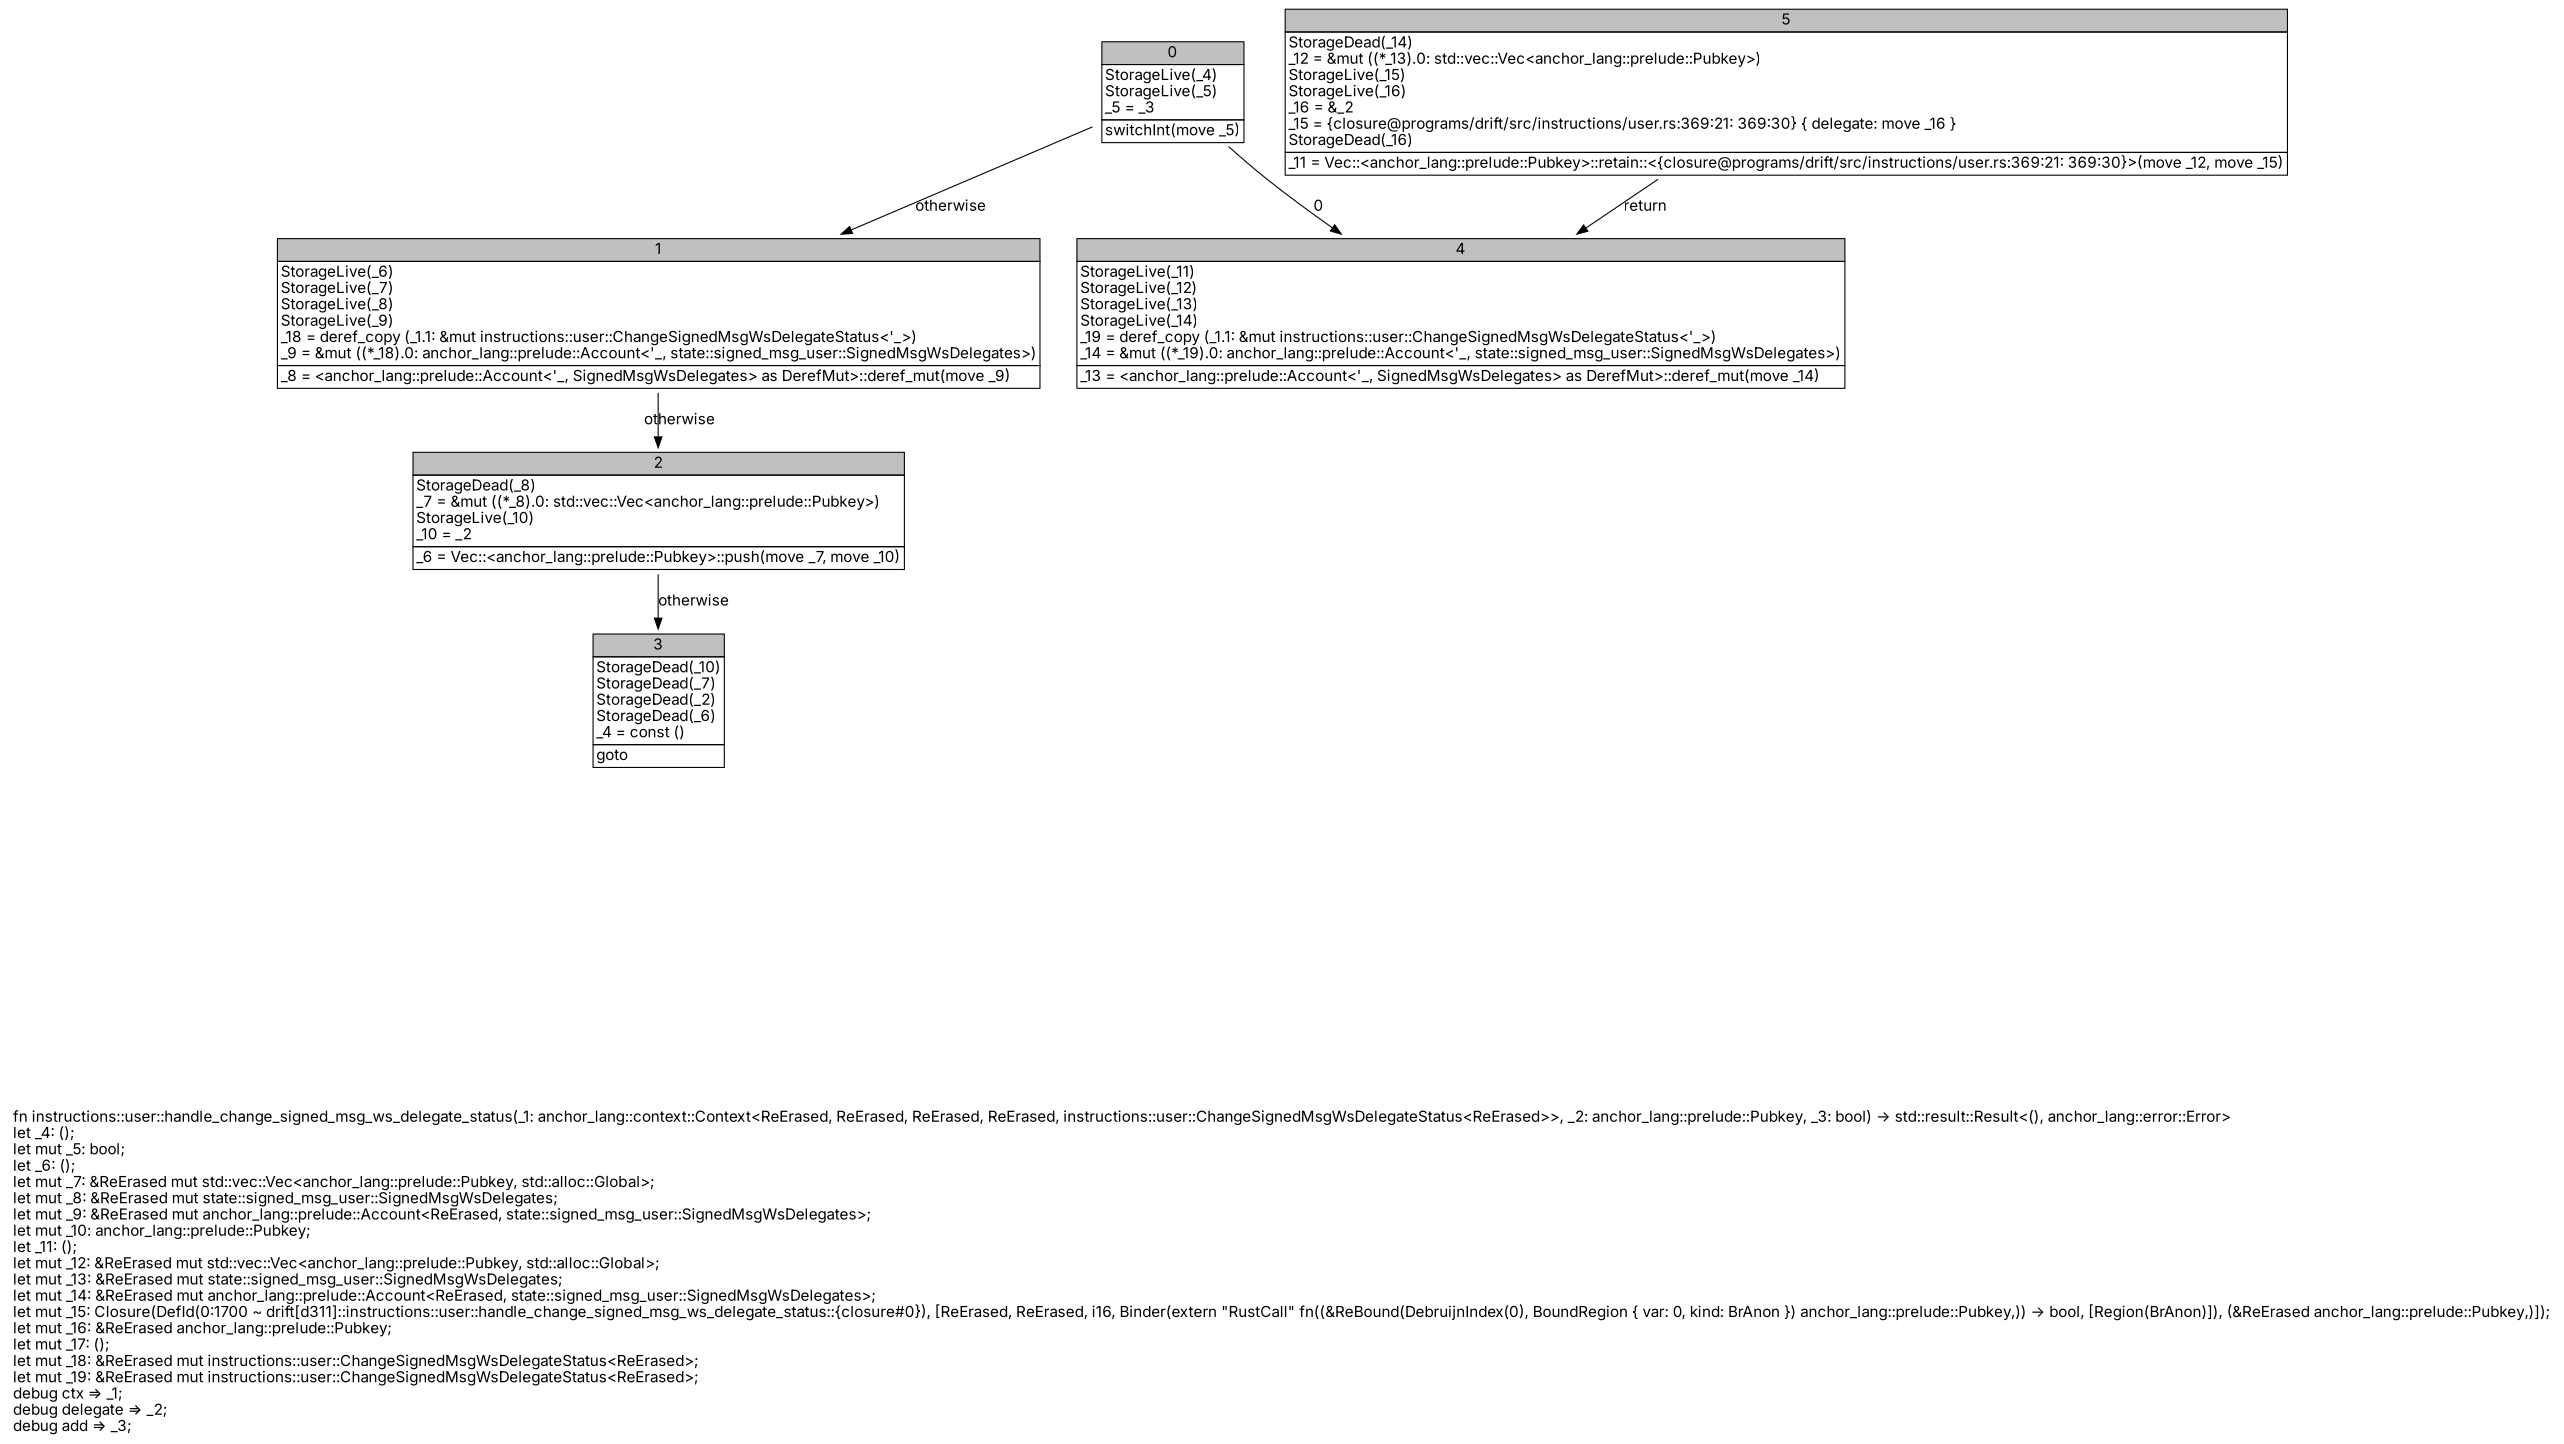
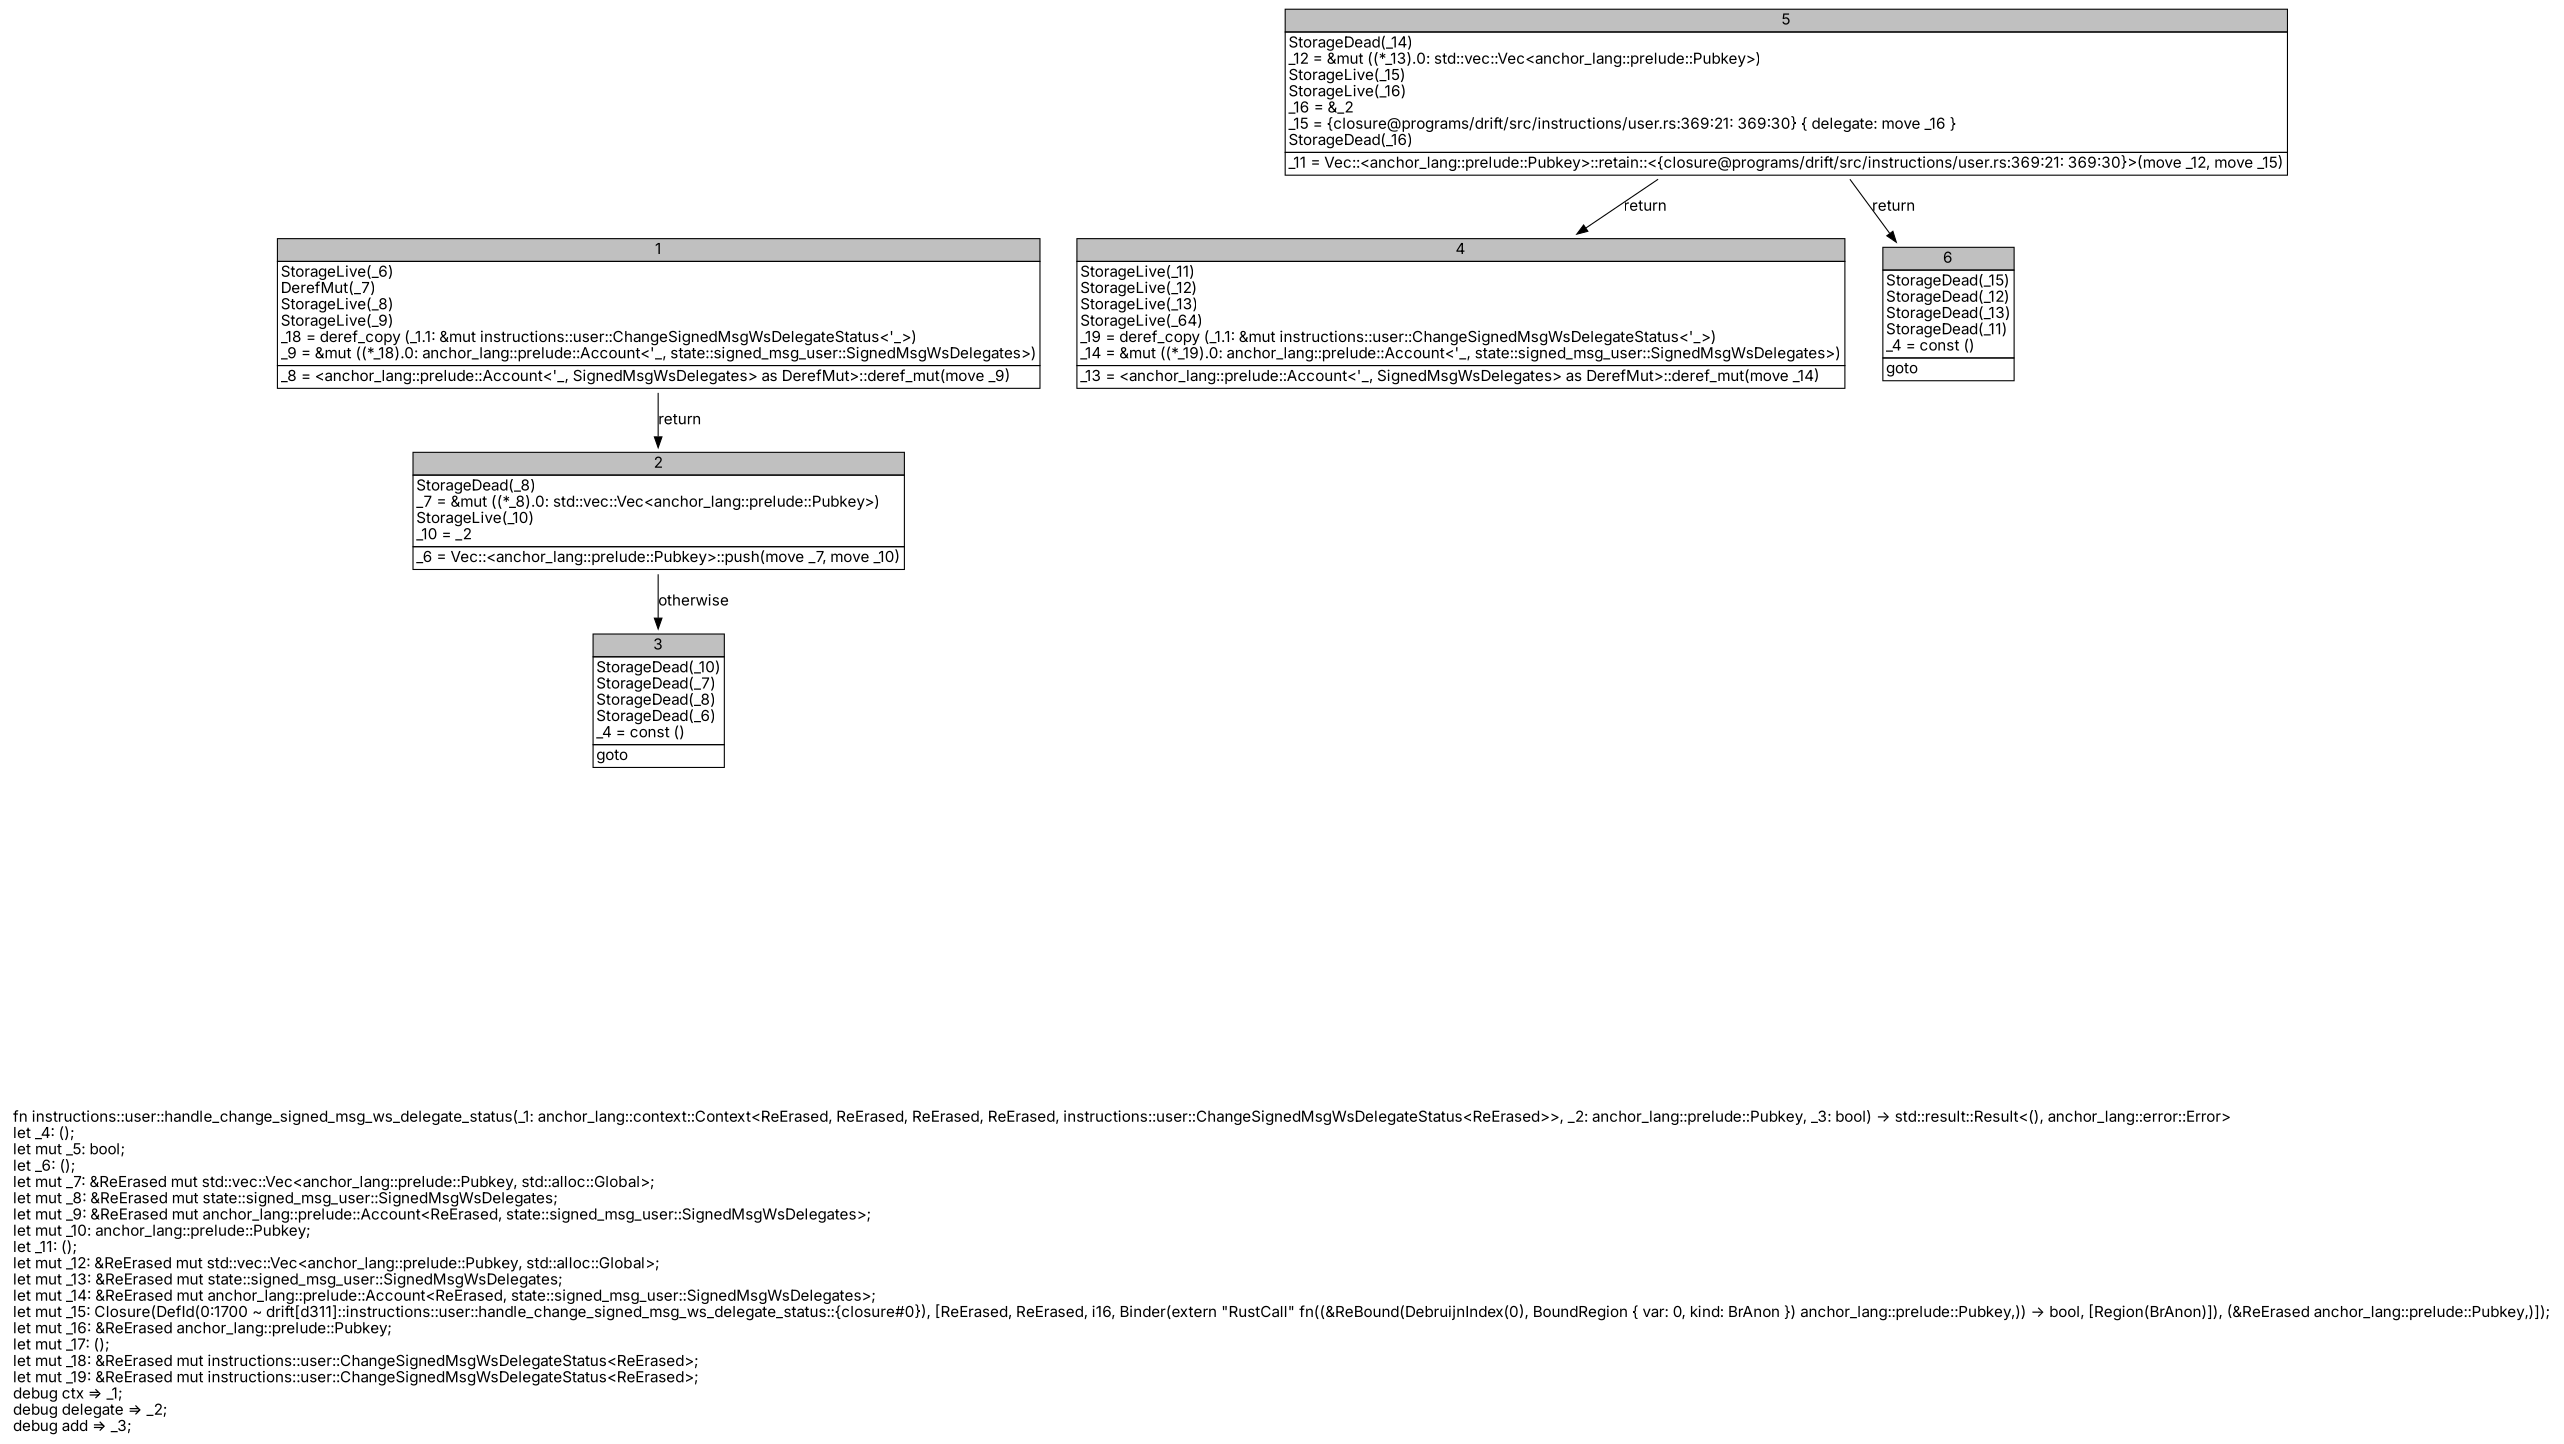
(1172, 92) -> none
(338, 289) -> (328, 289)
none -> (1948, 313)
(1139, 321) -> (1142, 321)
(680, 420) -> (680, 420)
(657, 700) -> (657, 700)
